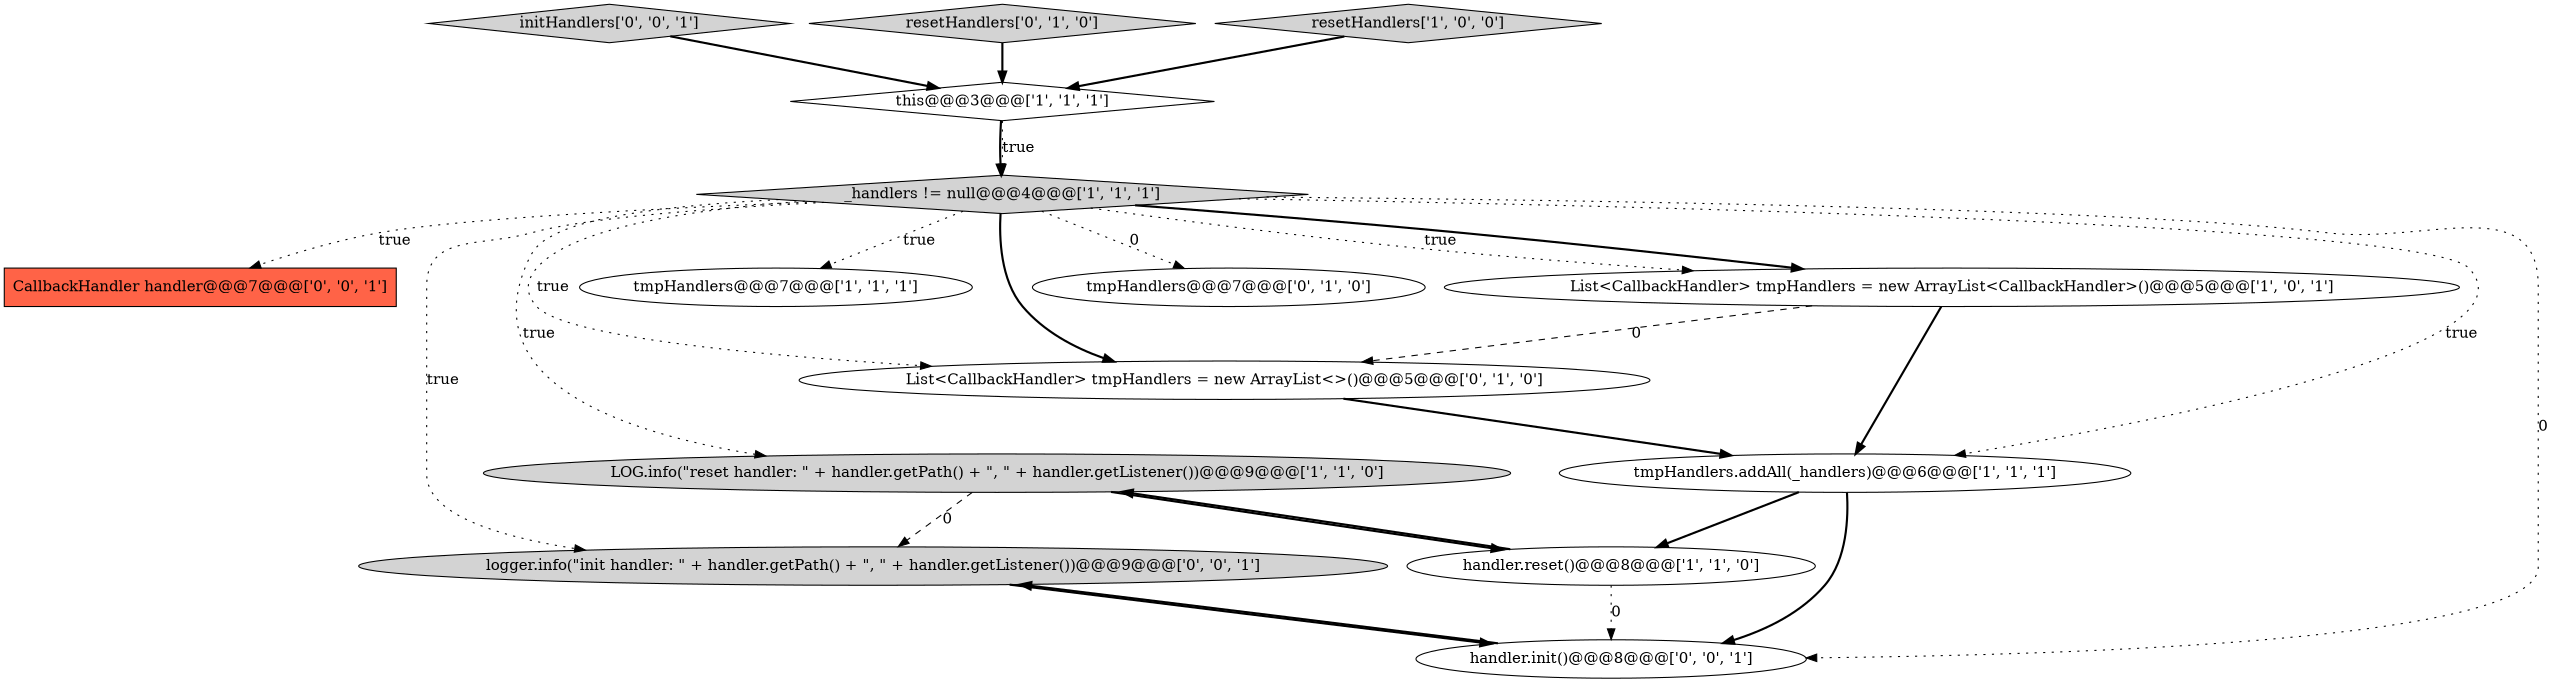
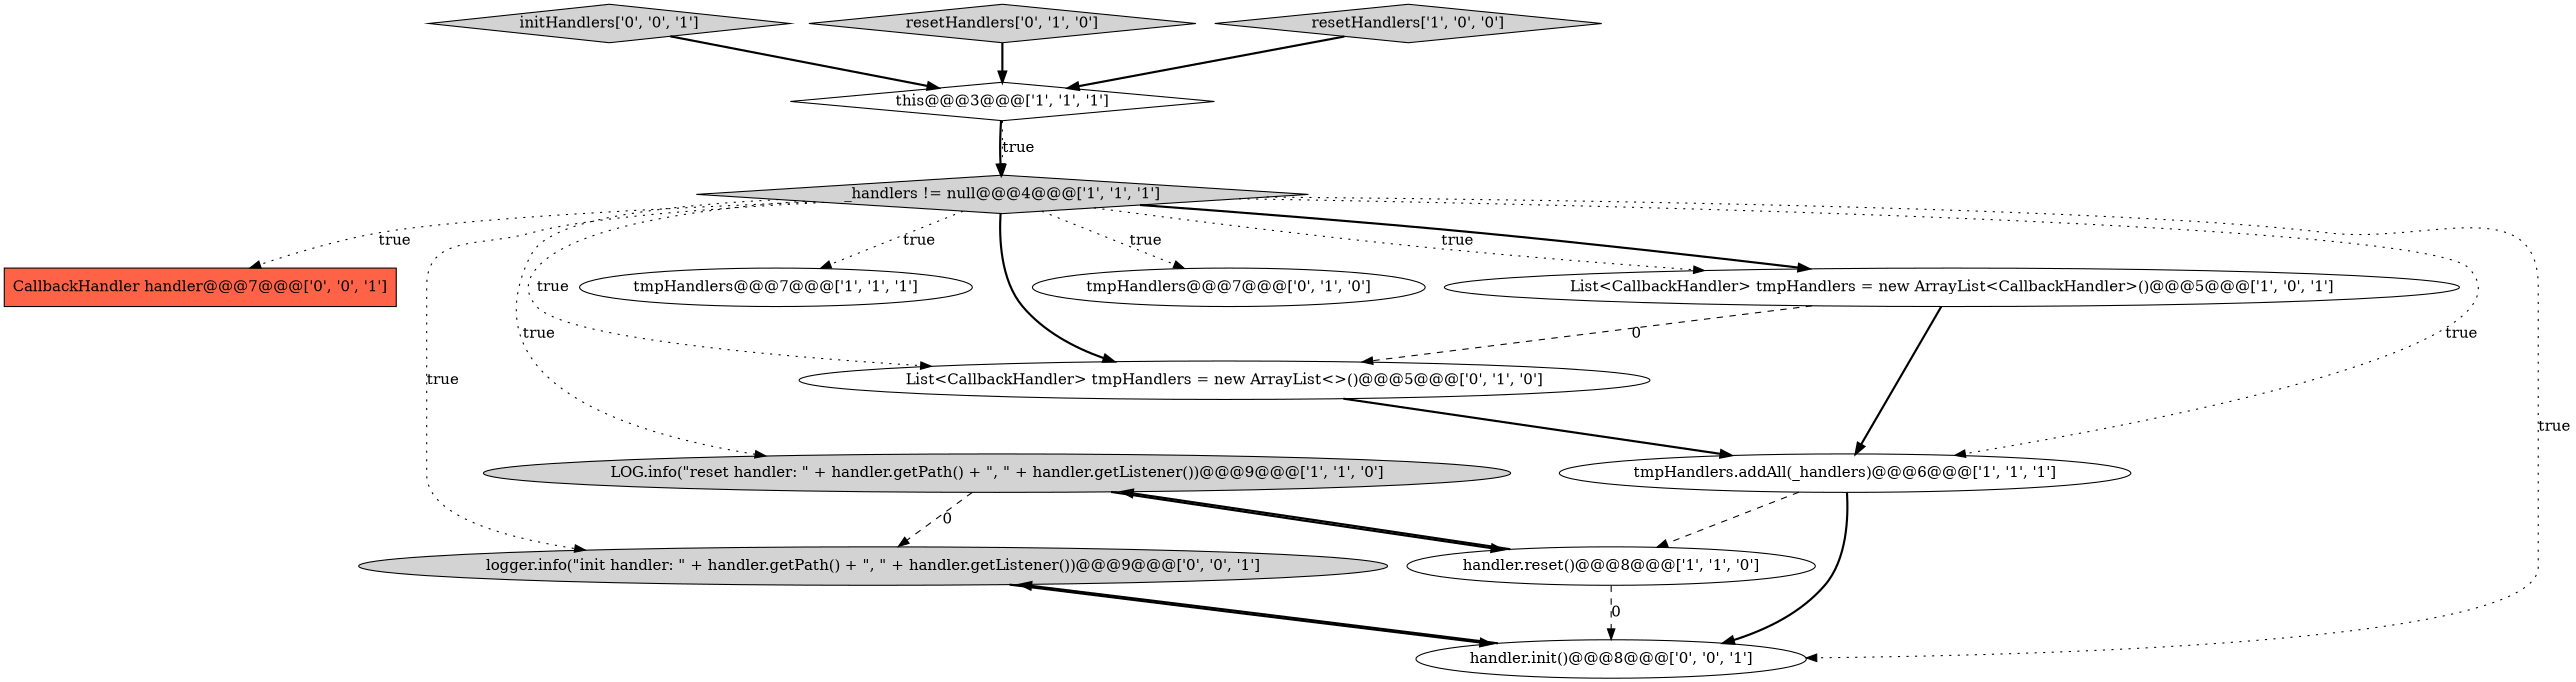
(1135, 241) -> (1146, 241)
(2544, 427) -> (2555, 427)
(1733, 518) -> (1733, 518)
(1611, 607) -> (1611, 607)
